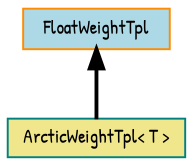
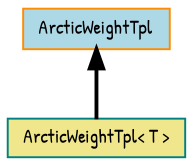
(96, 29) -> (96, 29)
